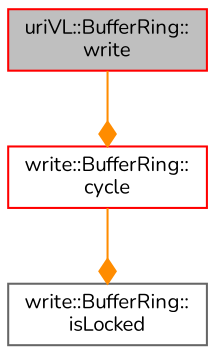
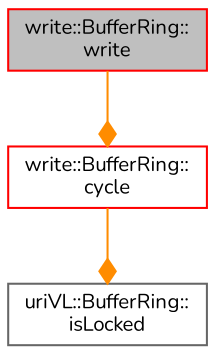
(108, 40) -> (108, 40)
(108, 314) -> (108, 314)
